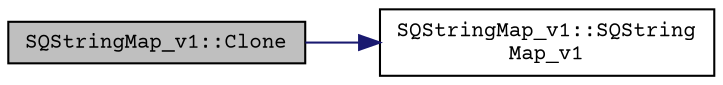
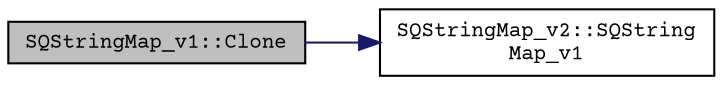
(547, 43) -> (547, 43)
